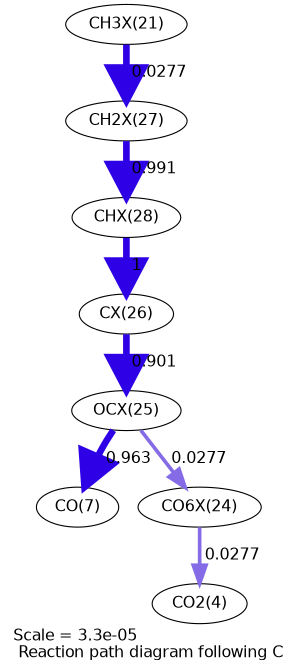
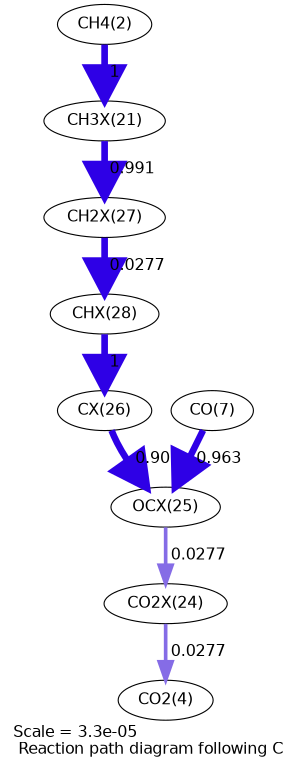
none -> (105, 24)
(157, 73) -> (130, 169)
(152, 169) -> (135, 266)
(105, 443) -> (196, 444)
(200, 507) -> (166, 604)
